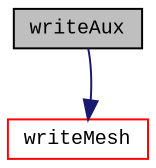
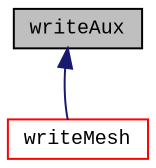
(91, 74) -> (65, 94)
